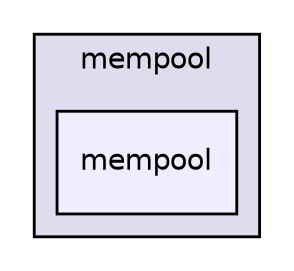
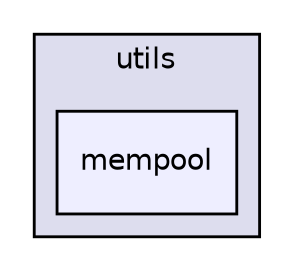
(147, 61) -> (147, 61)
